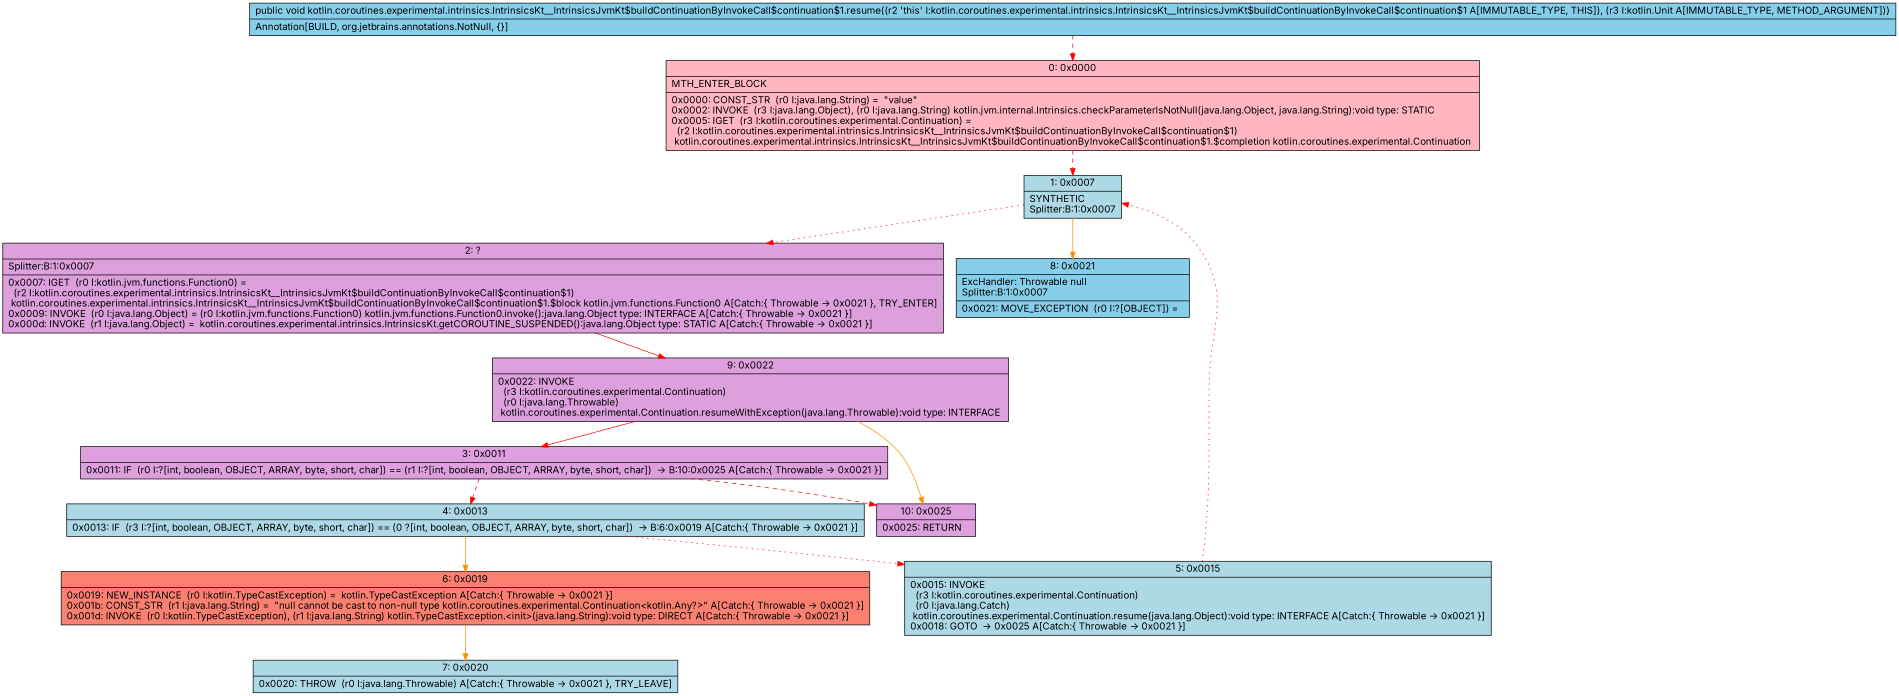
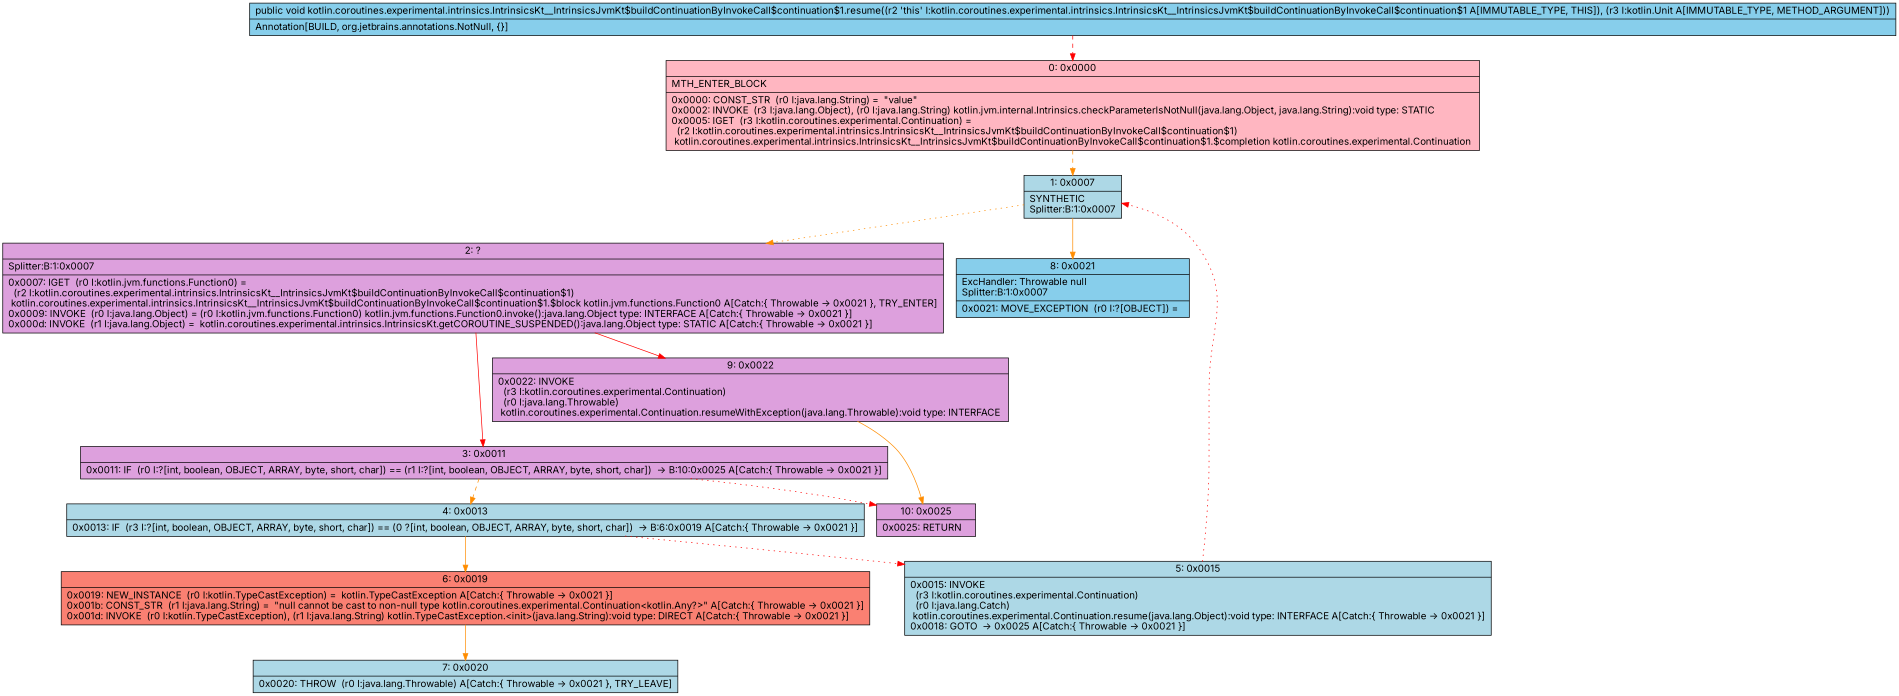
(1073, 159) -> (1073, 159)
(899, 224) -> (899, 224)
(592, 433) -> (479, 386)
(476, 488) -> (476, 488)
(780, 489) -> (780, 489)
